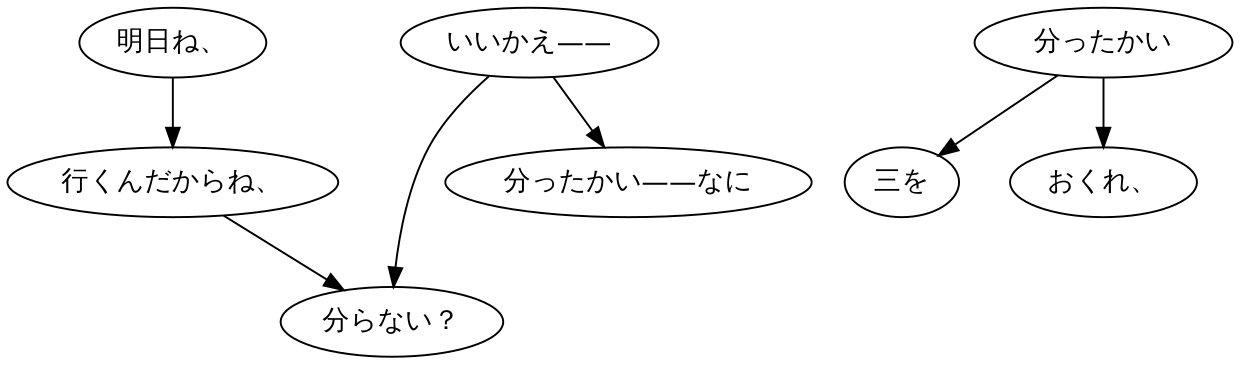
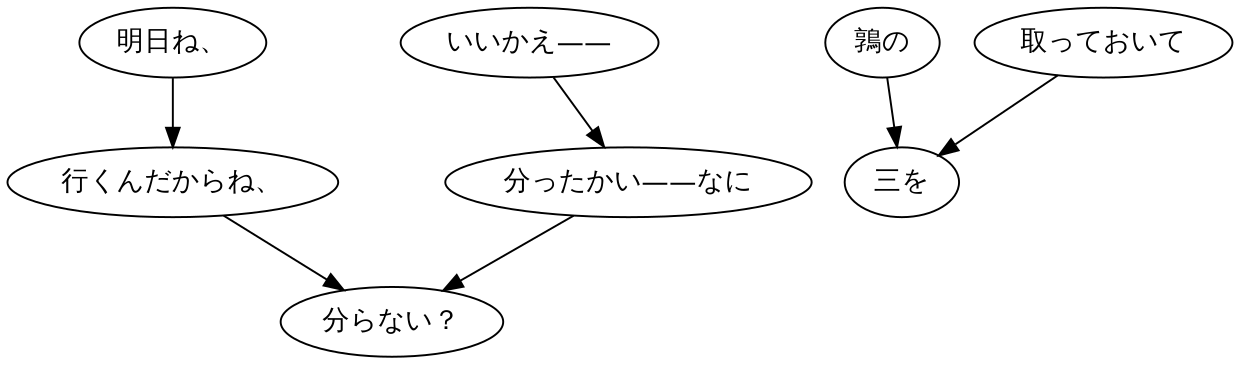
none -> (882, 43)
(1103, 43) -> (1103, 43)
(422, 162) -> (517, 248)
(1103, 182) -> none
